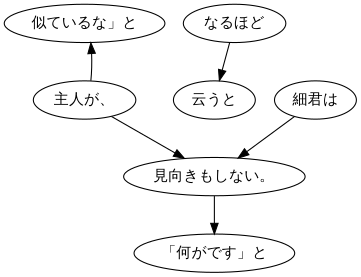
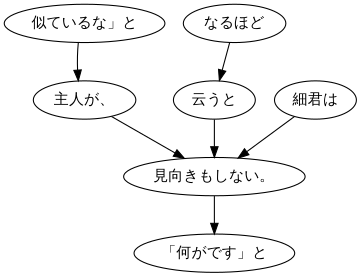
(92, 67) -> (77, 56)
none -> (214, 133)
